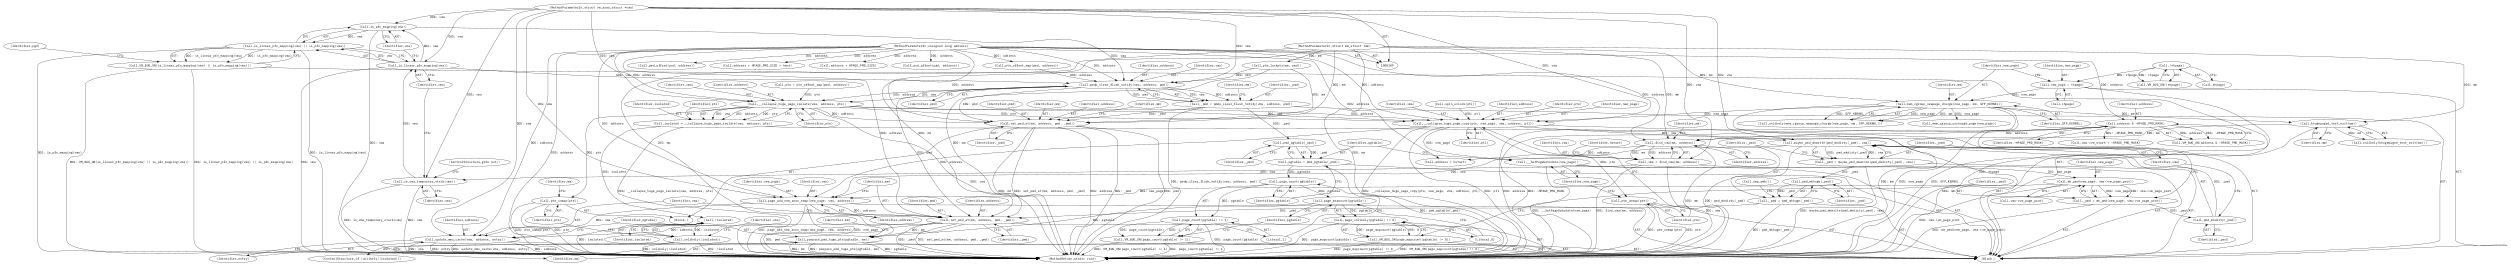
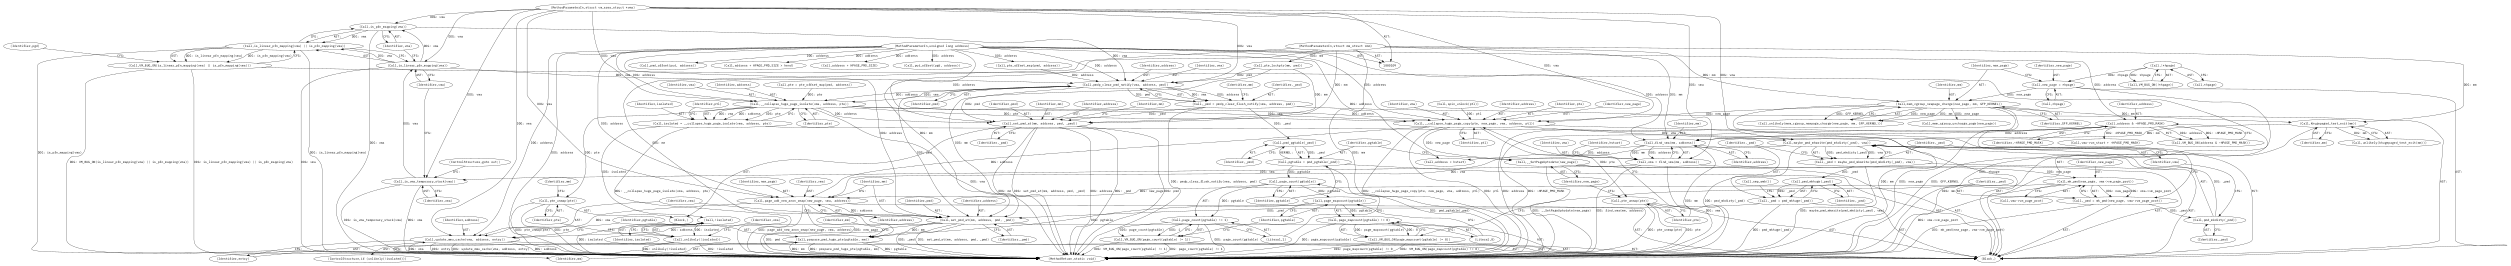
(1124, 85) -> (1125, 85)
(1293, 153) -> (1288, 153)
(1365, 220) -> (1359, 220)
